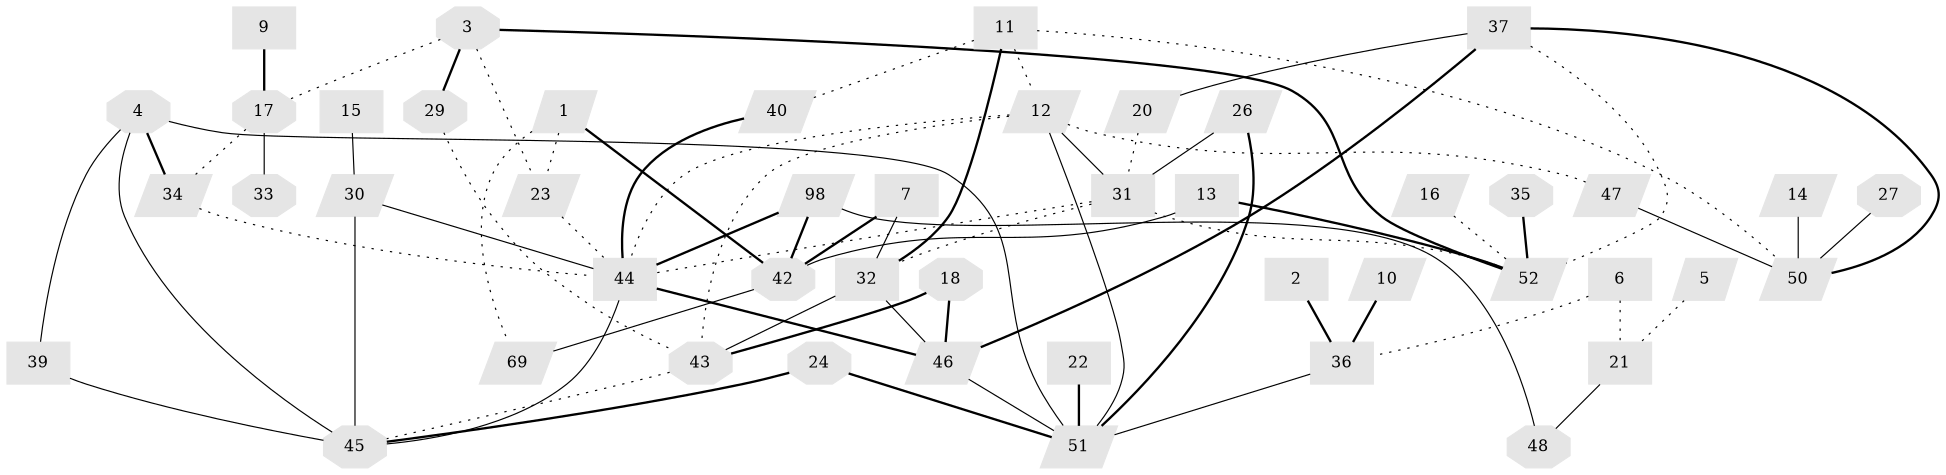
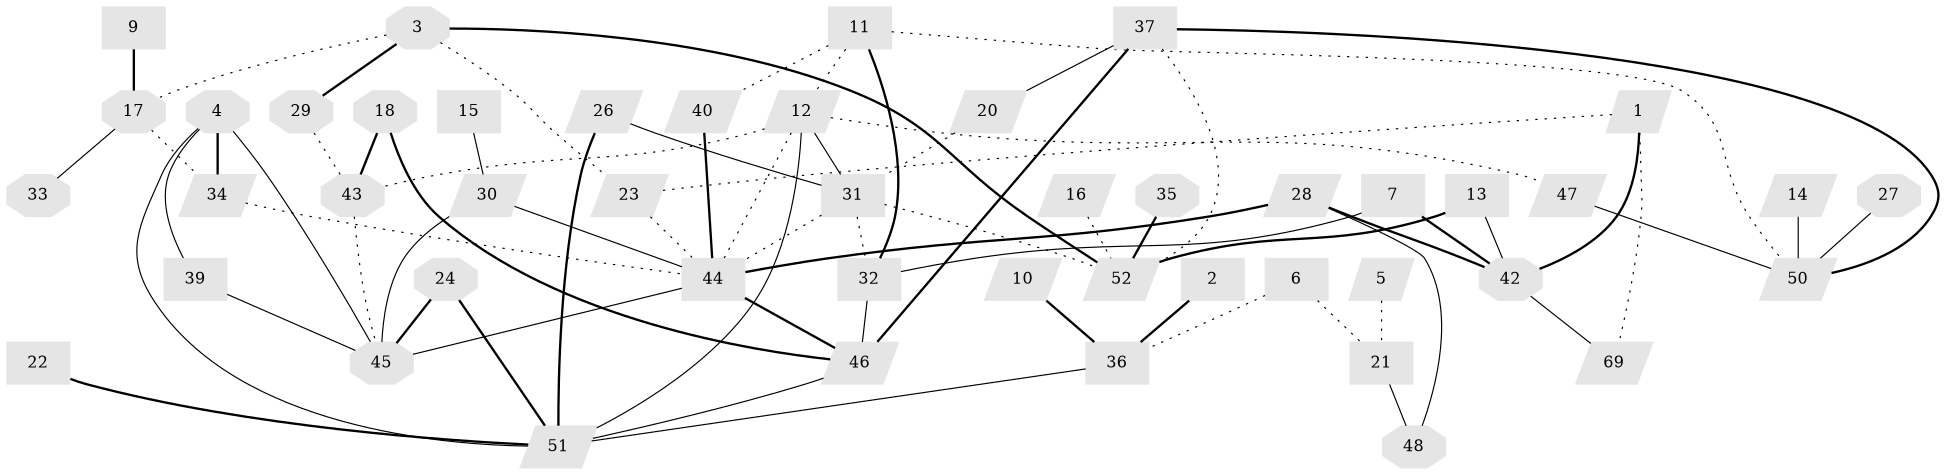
(816, 196) -> (1302, 196)
(772, 327) -> none
